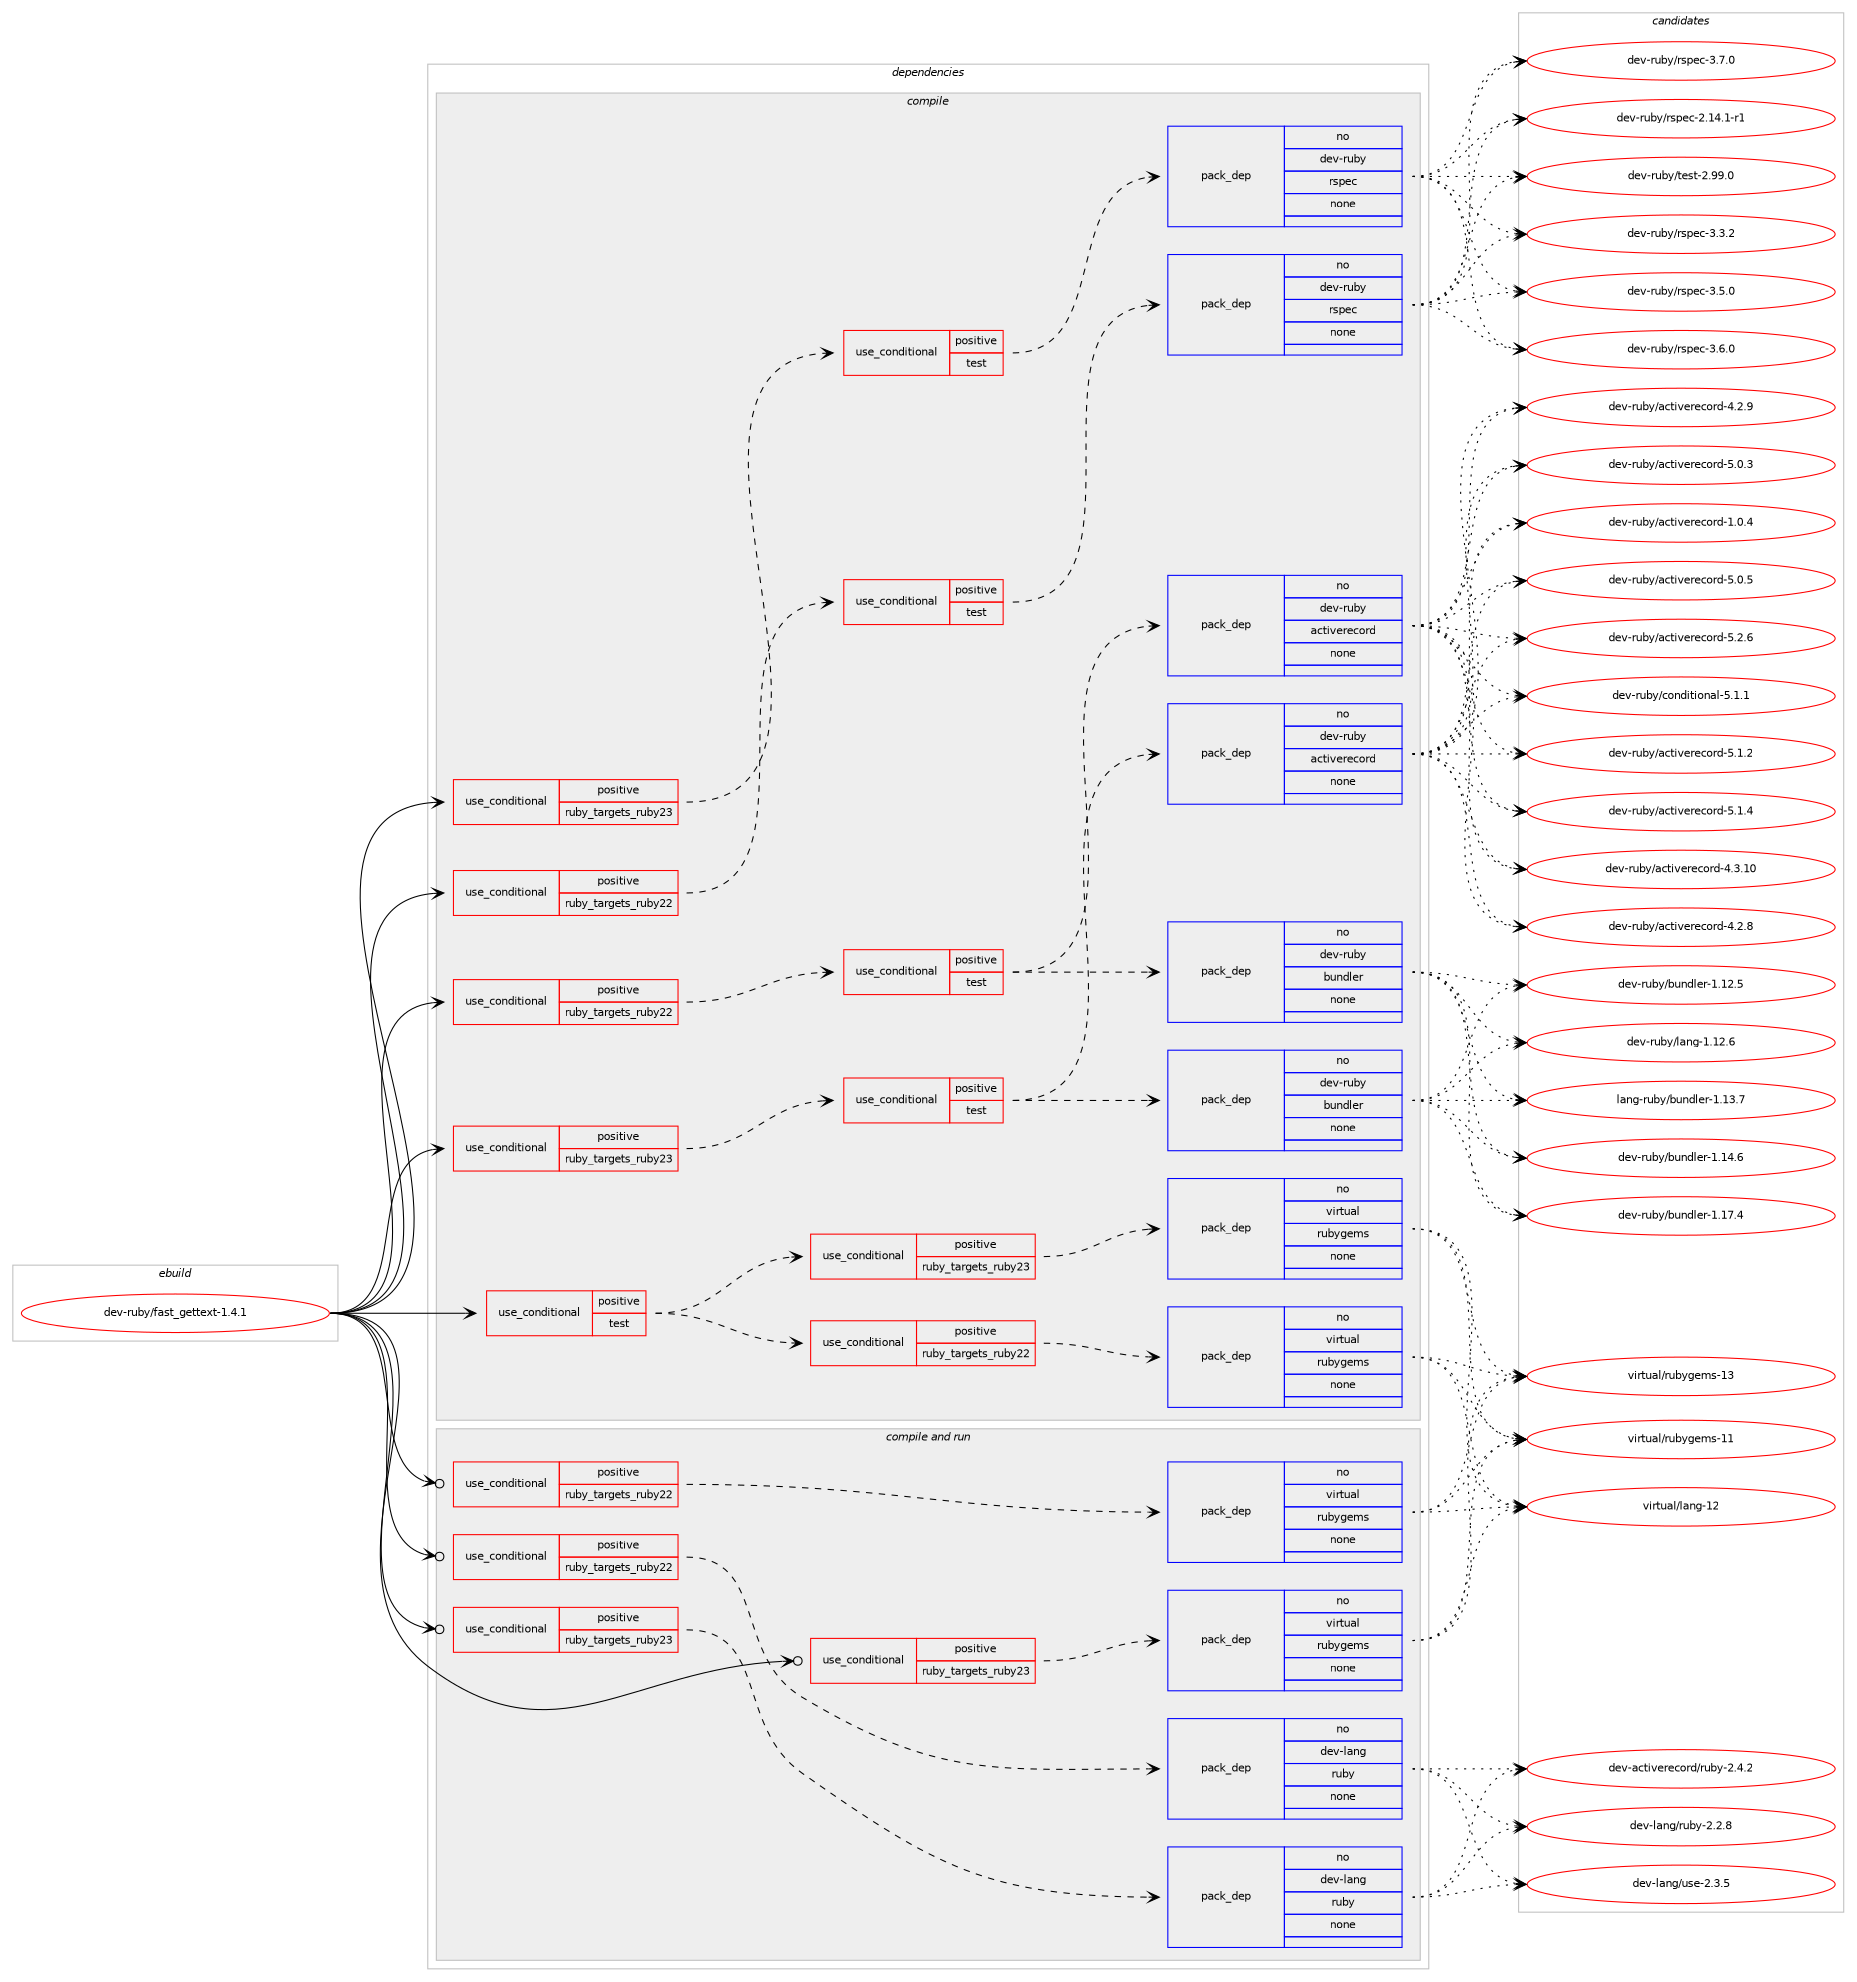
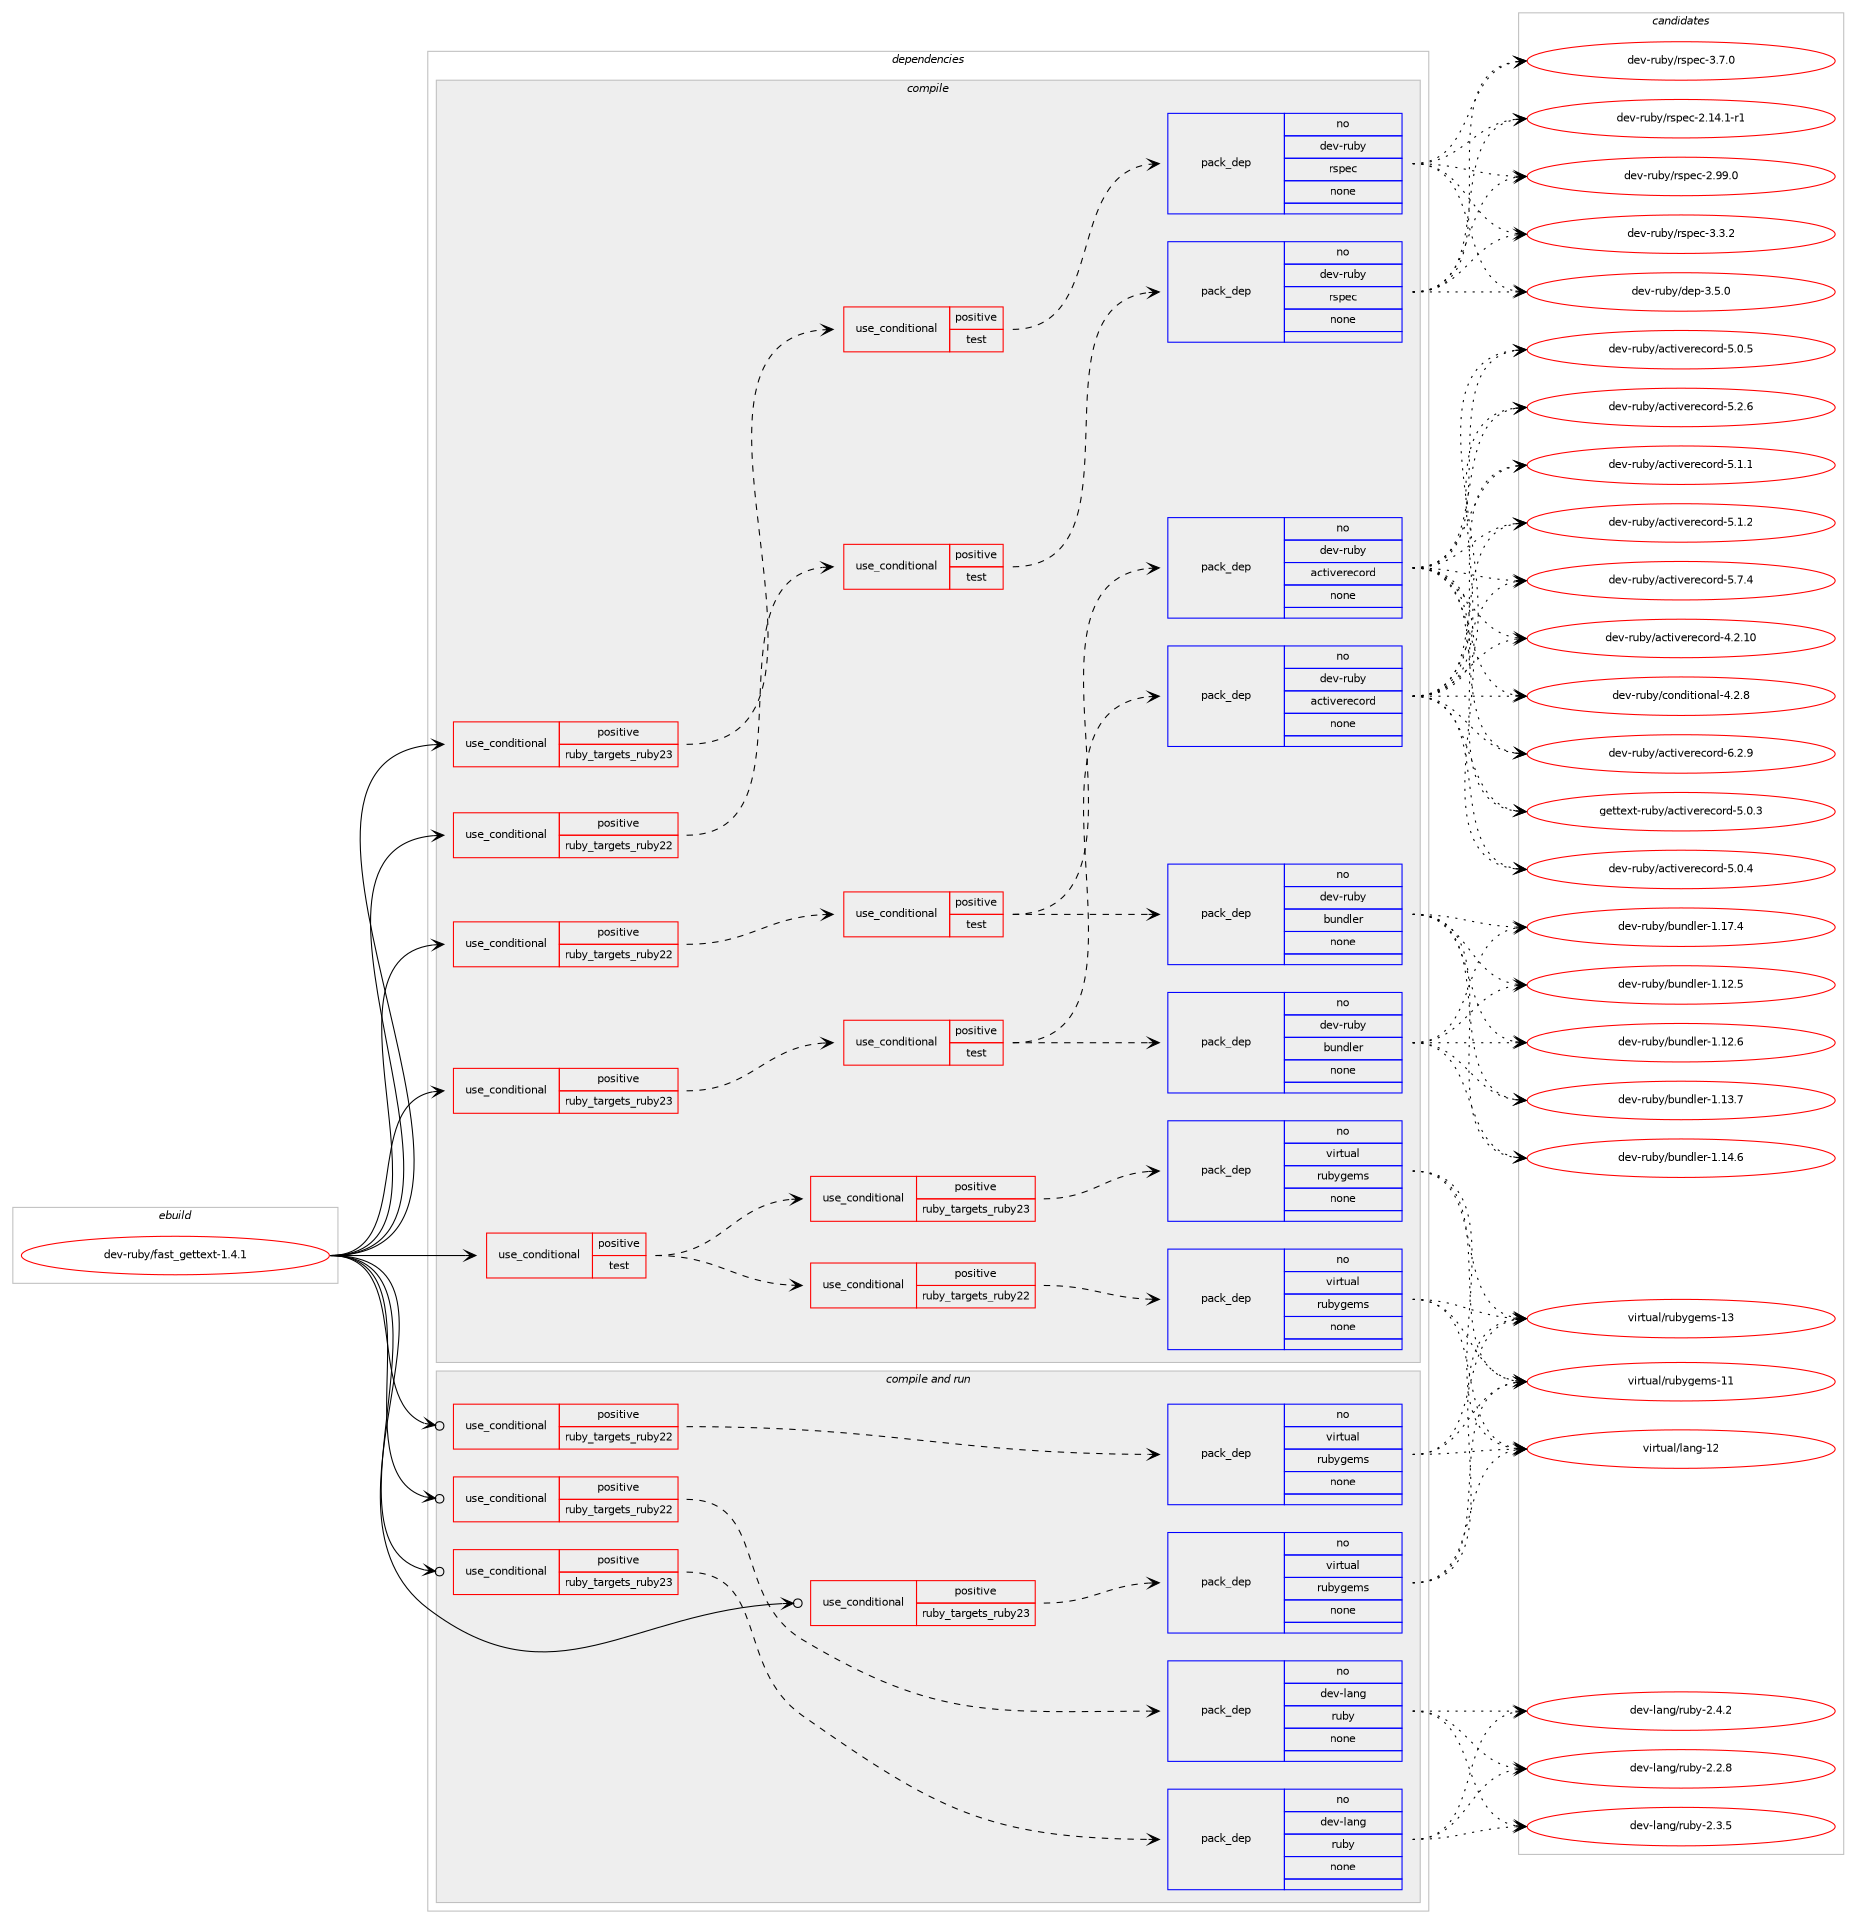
(1681, 176) -> (1681, 176)
(1681, 292) -> (1681, 292)
(1681, 350) -> none
(1681, 407) -> (1681, 754)
(1681, 465) -> (1681, 812)
(1681, 523) -> (1681, 869)
(1681, 696) -> (1681, 465)
(1681, 812) -> (1681, 581)
(1681, 869) -> (1681, 638)
(1681, 927) -> (1681, 696)
(1681, 1043) -> (1681, 1043)
(1681, 1100) -> (1681, 1100)
(1681, 1769) -> (1681, 1711)
(1681, 1884) -> (1681, 1827)
